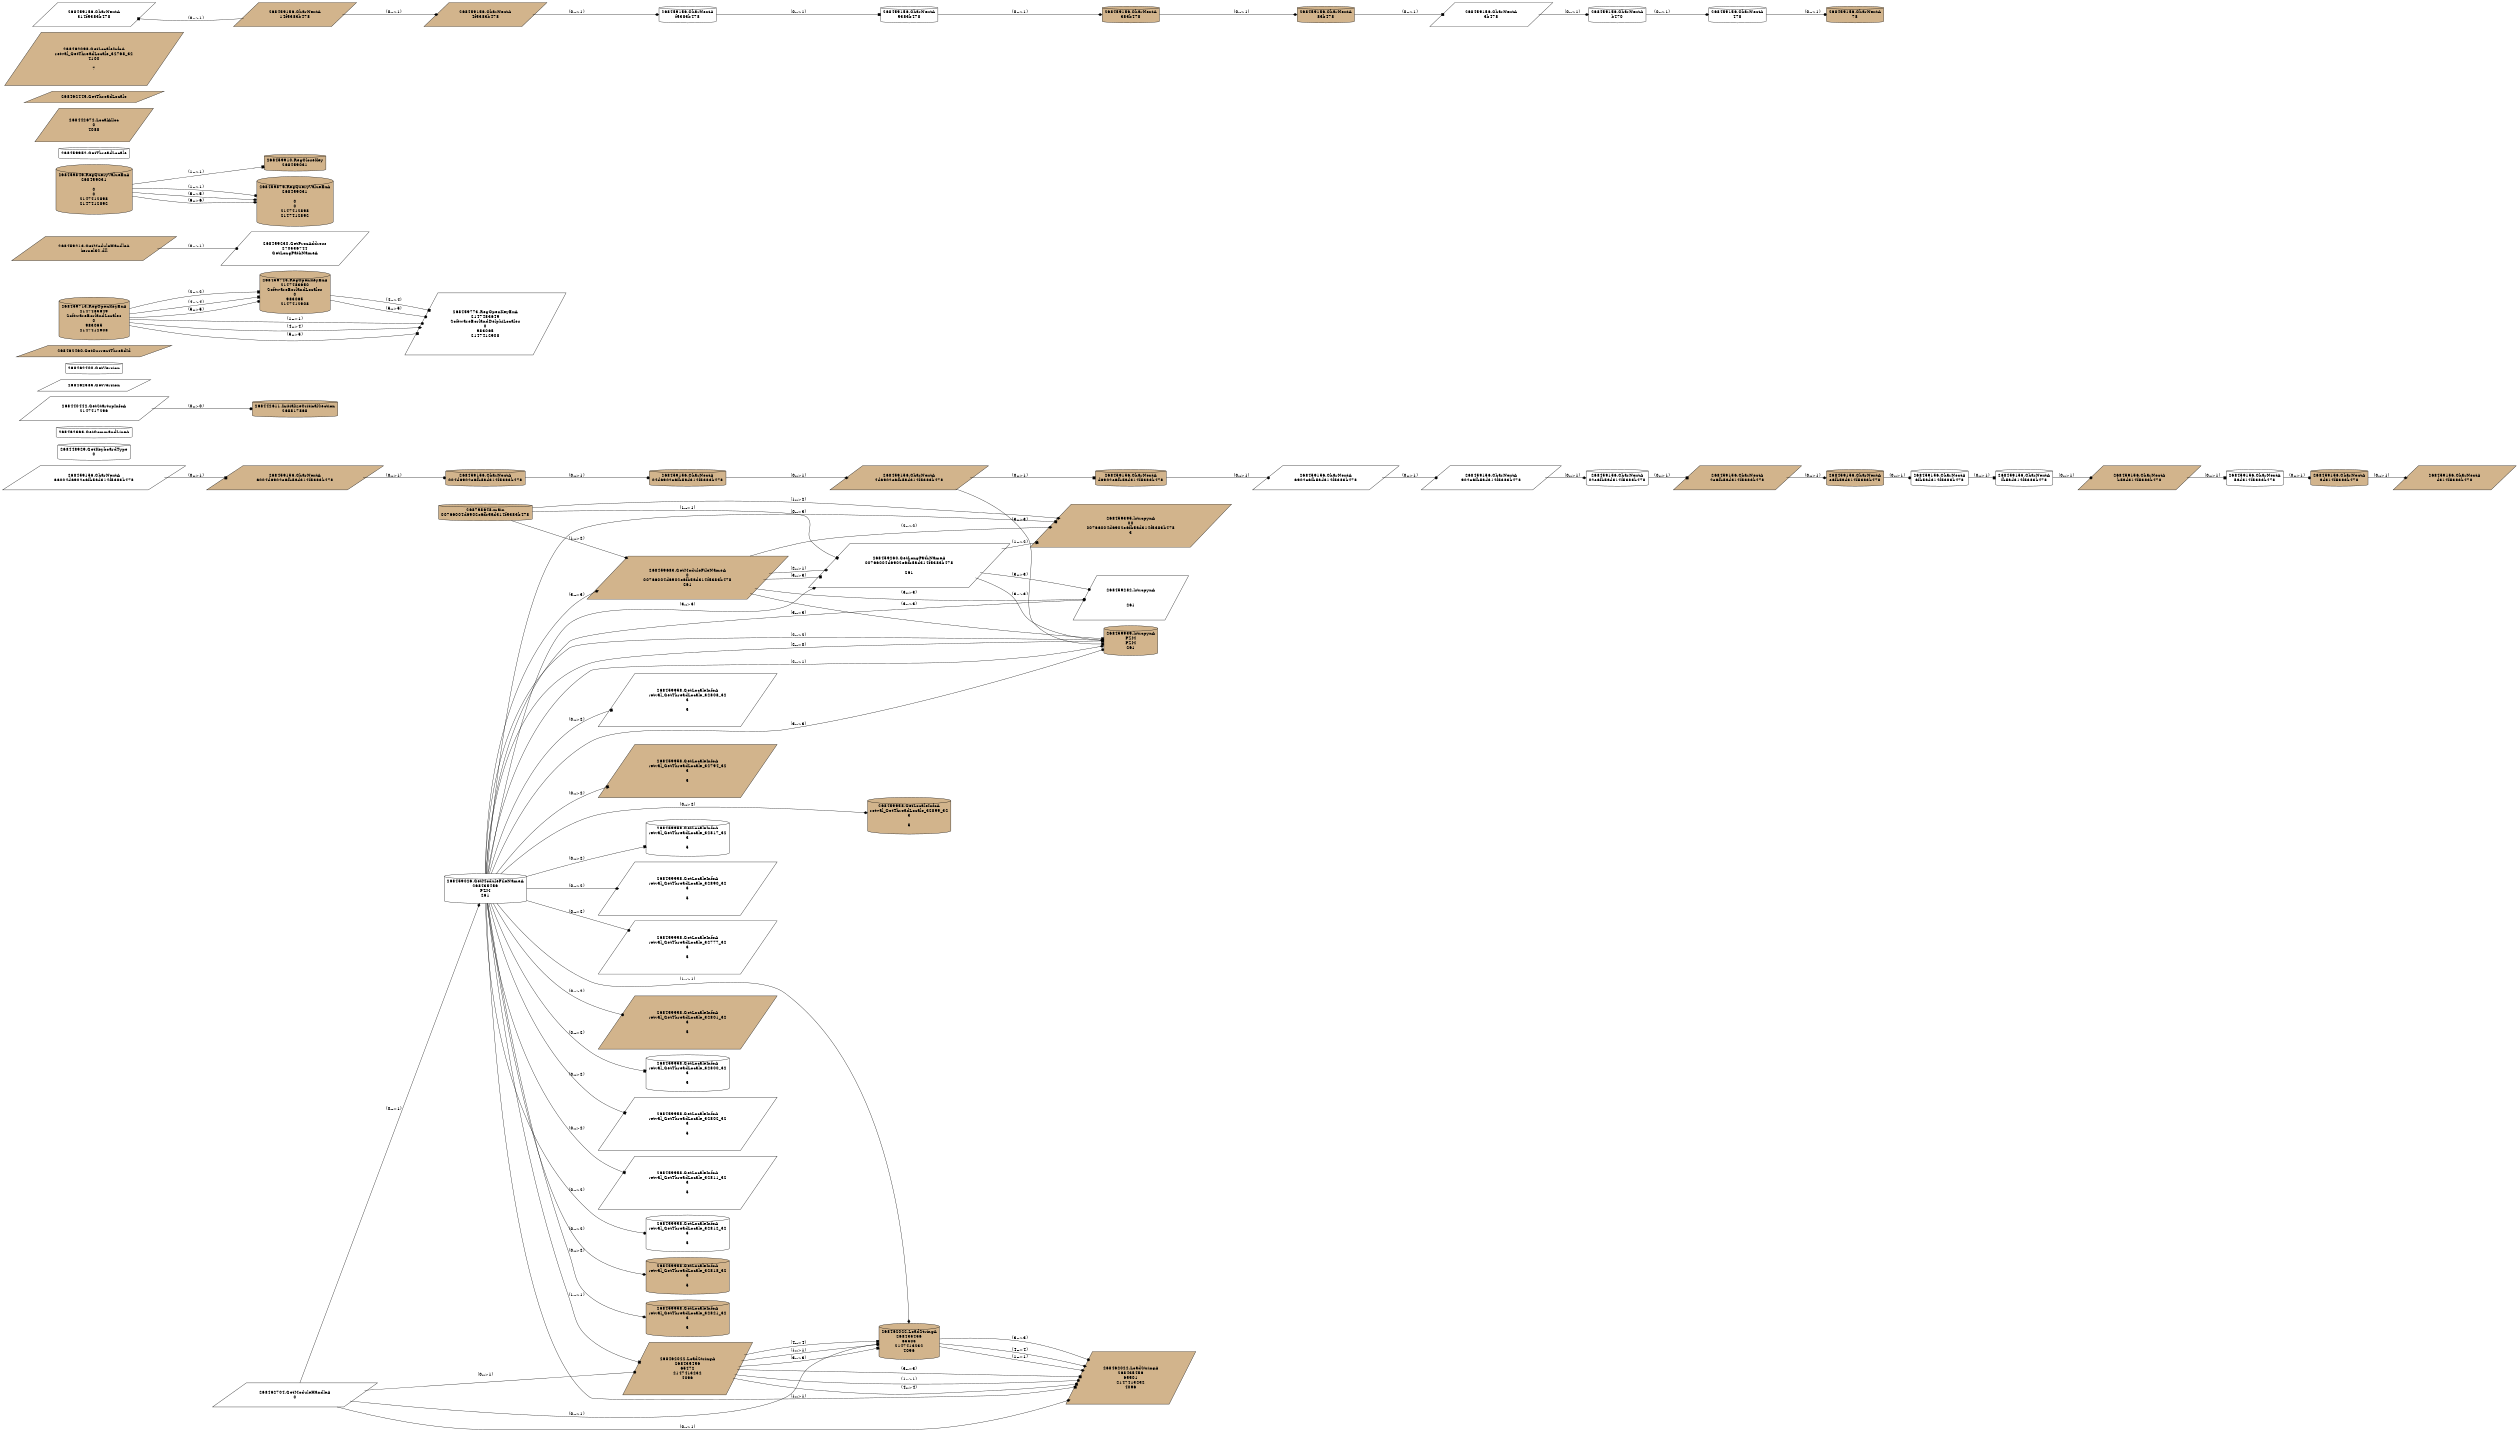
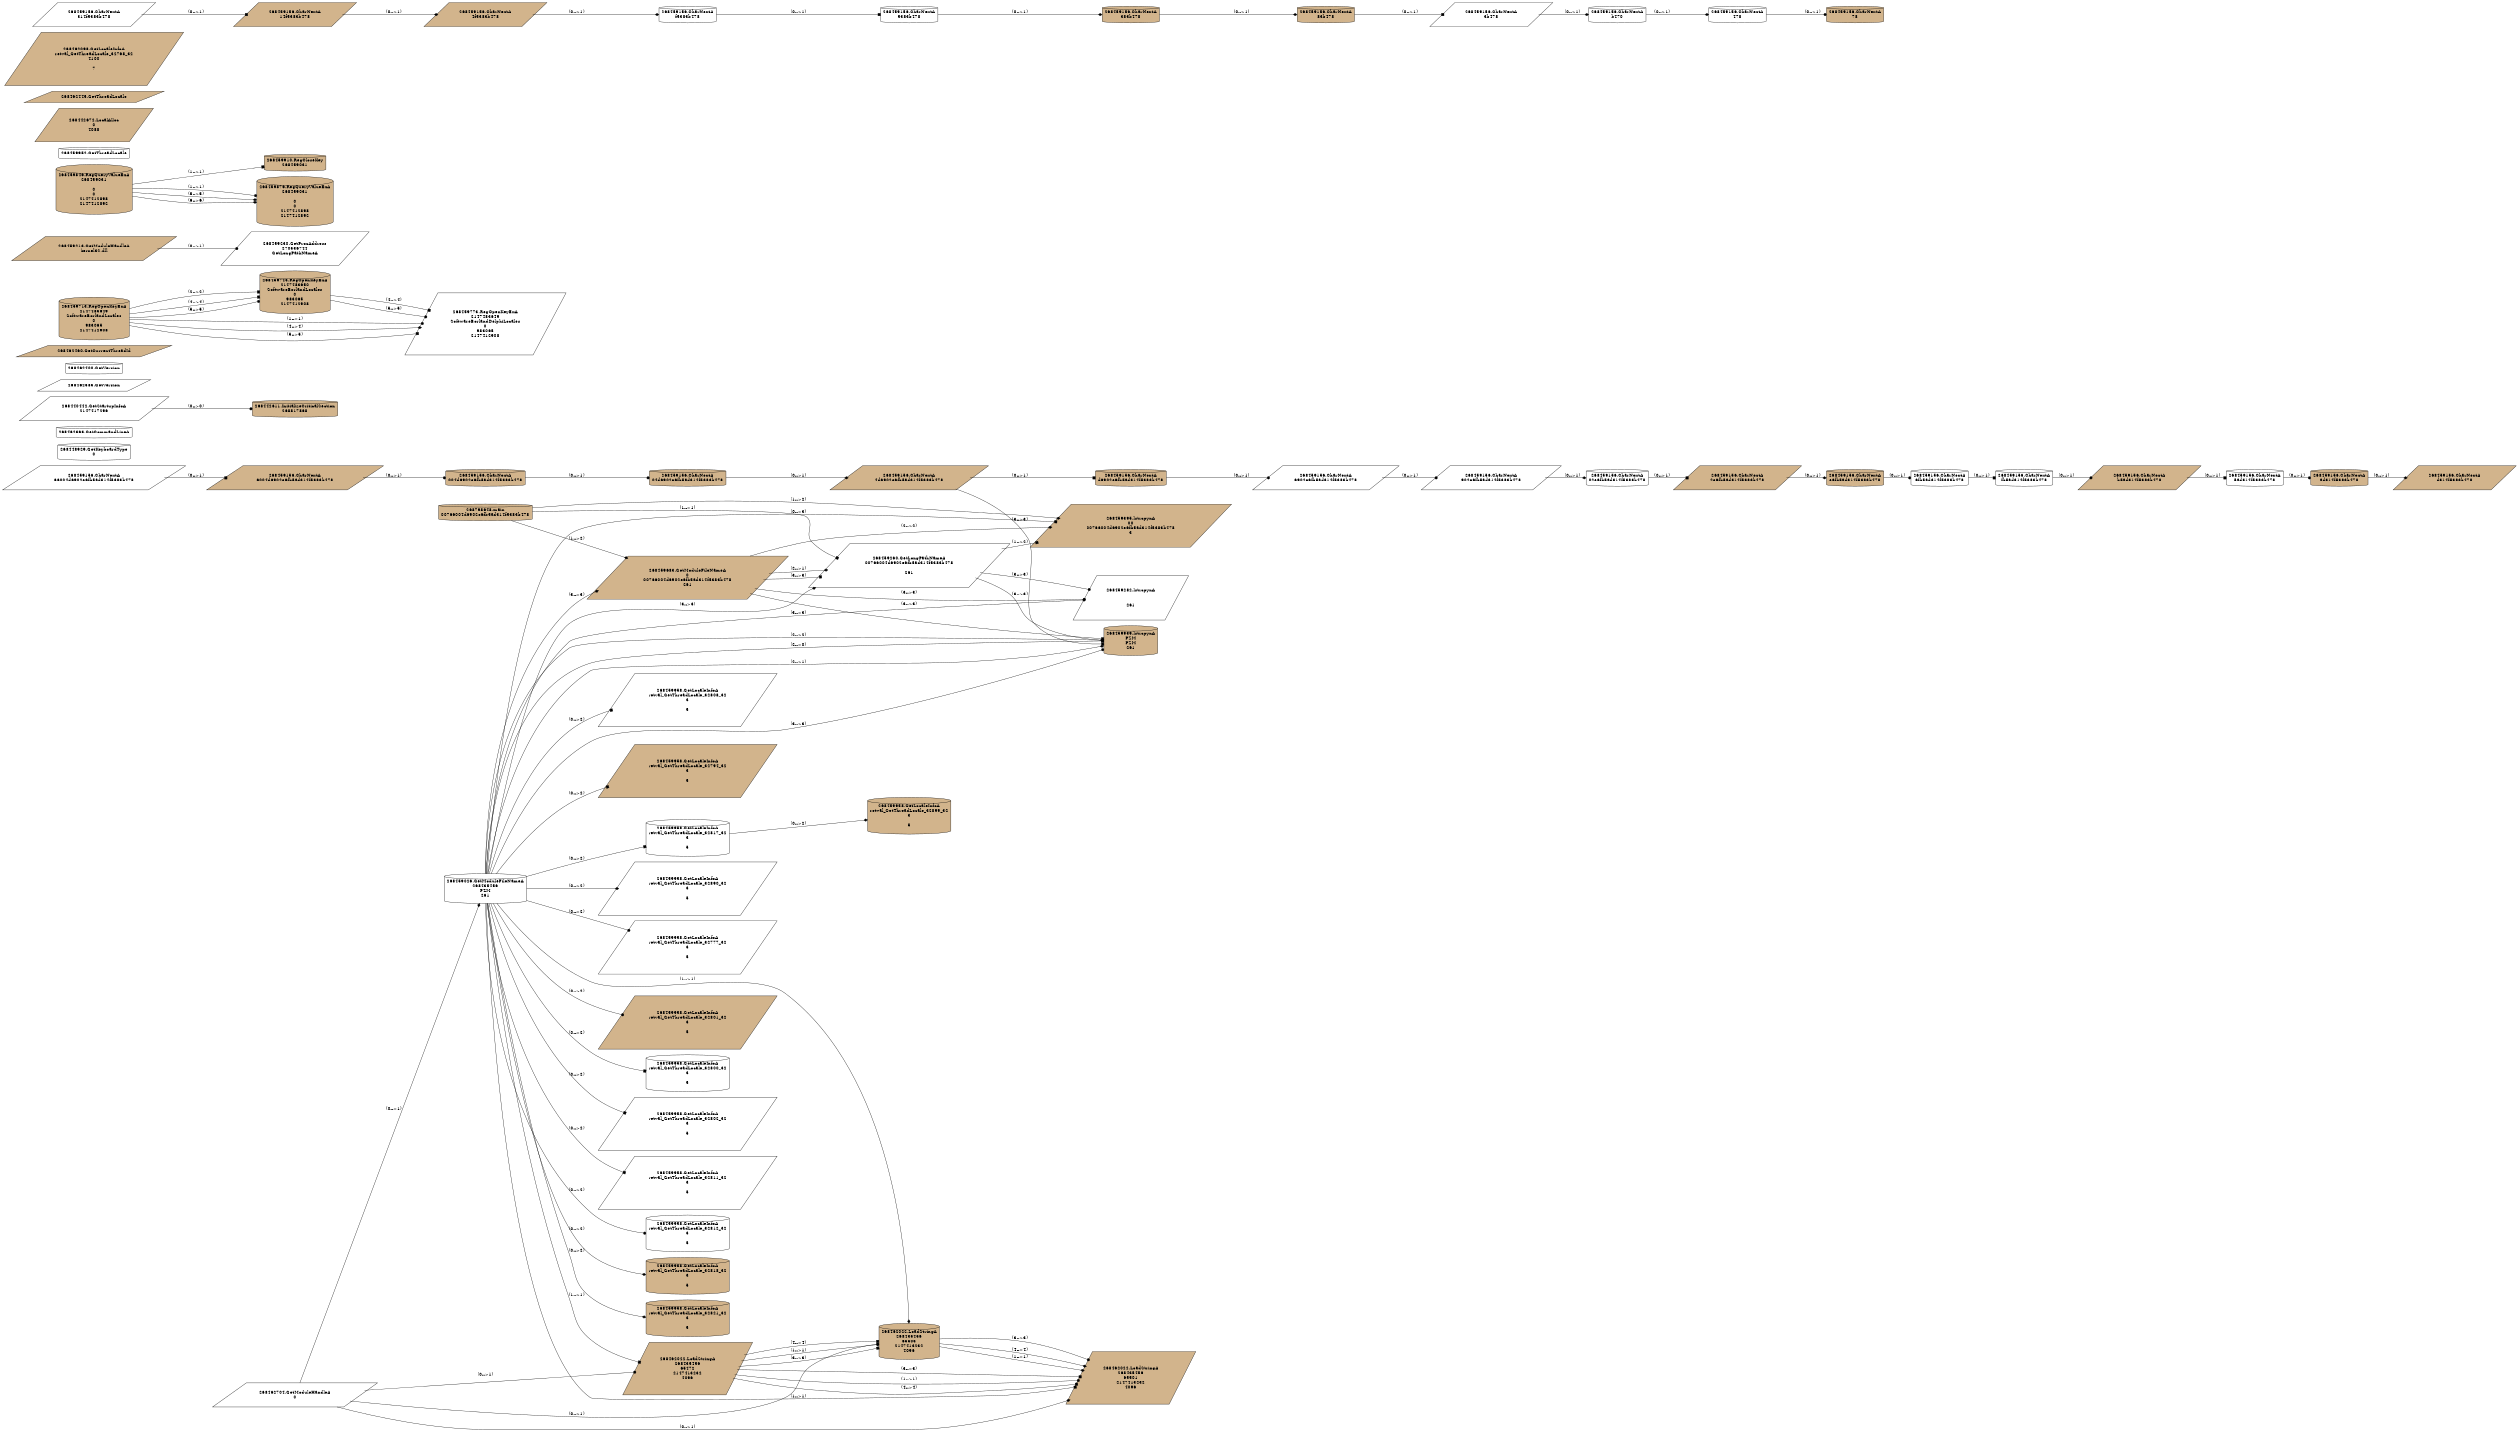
(192, 21) -> (193, 15)
(673, 808) -> (797, 827)
